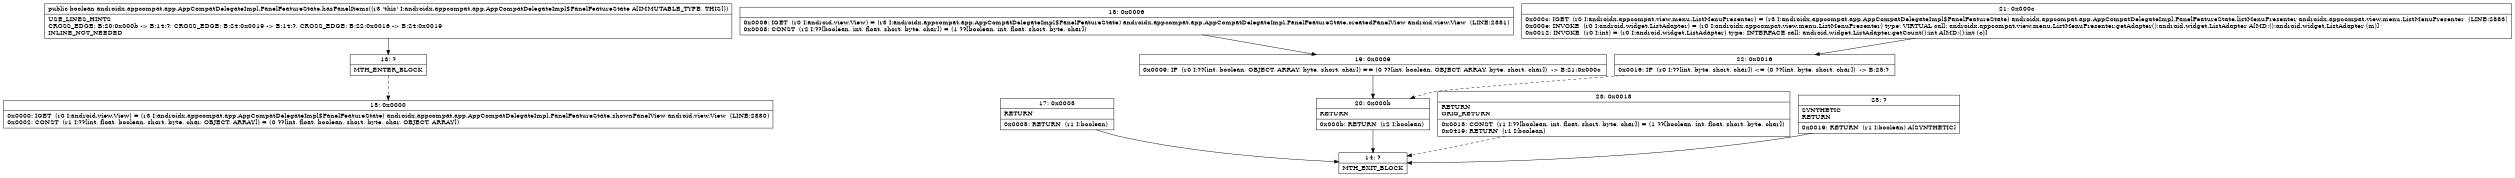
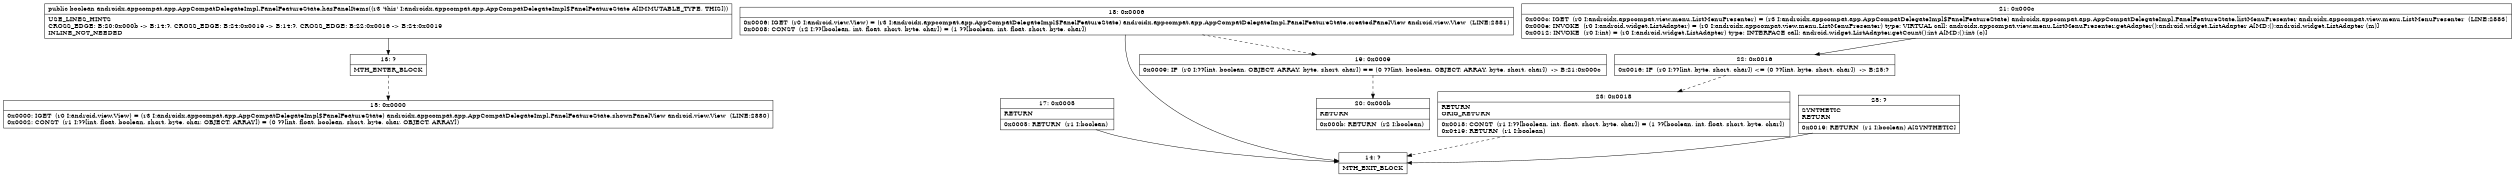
(1257, 44) -> (1257, 44)
(1519, 84) -> (1704, 83)
(1373, 85) -> (1373, 85)
(1373, 139) -> (1207, 128)
